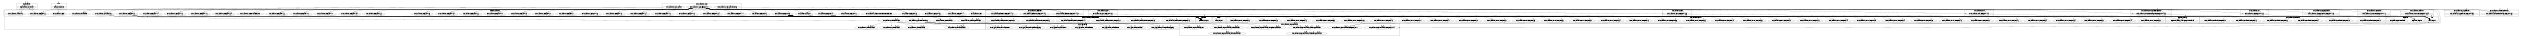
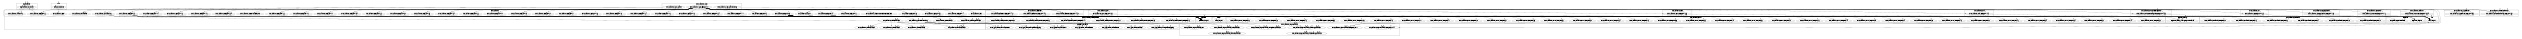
(495, 11) -> (495, 11)
none -> (398, 14)
(1082, 25) -> (1082, 25)
